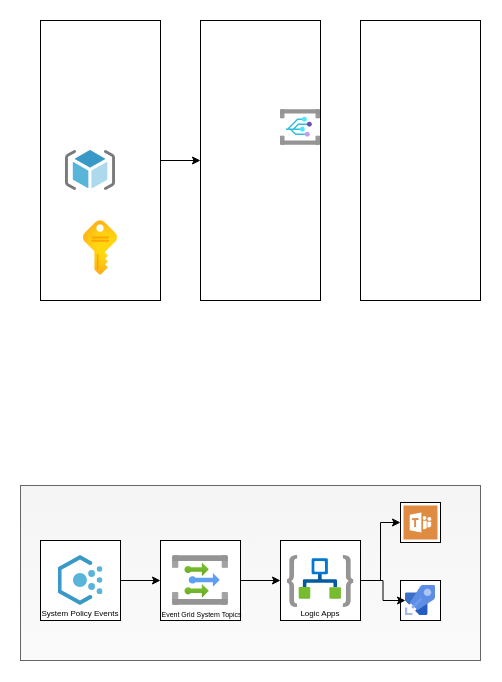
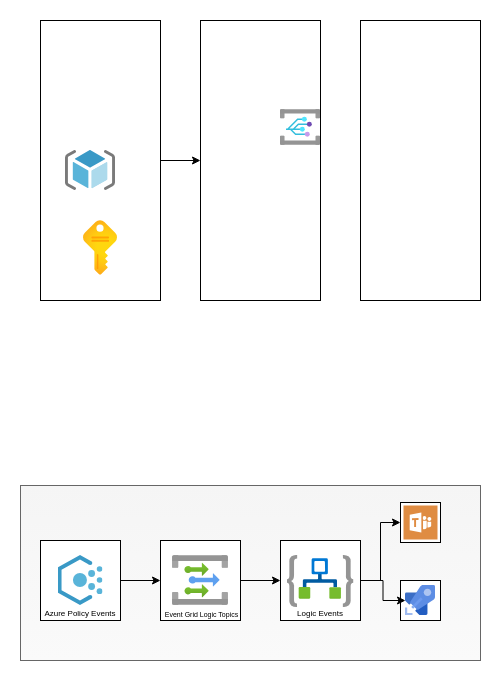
(81, 613) -> (81, 613)
(321, 613) -> (321, 613)
(202, 614) -> (202, 614)
